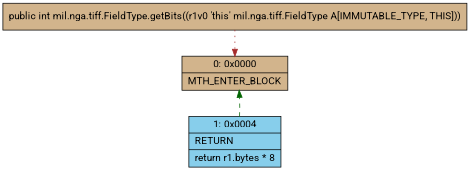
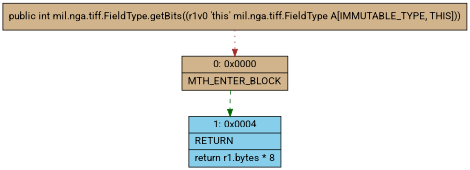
(240, 107) -> (230, 100)
